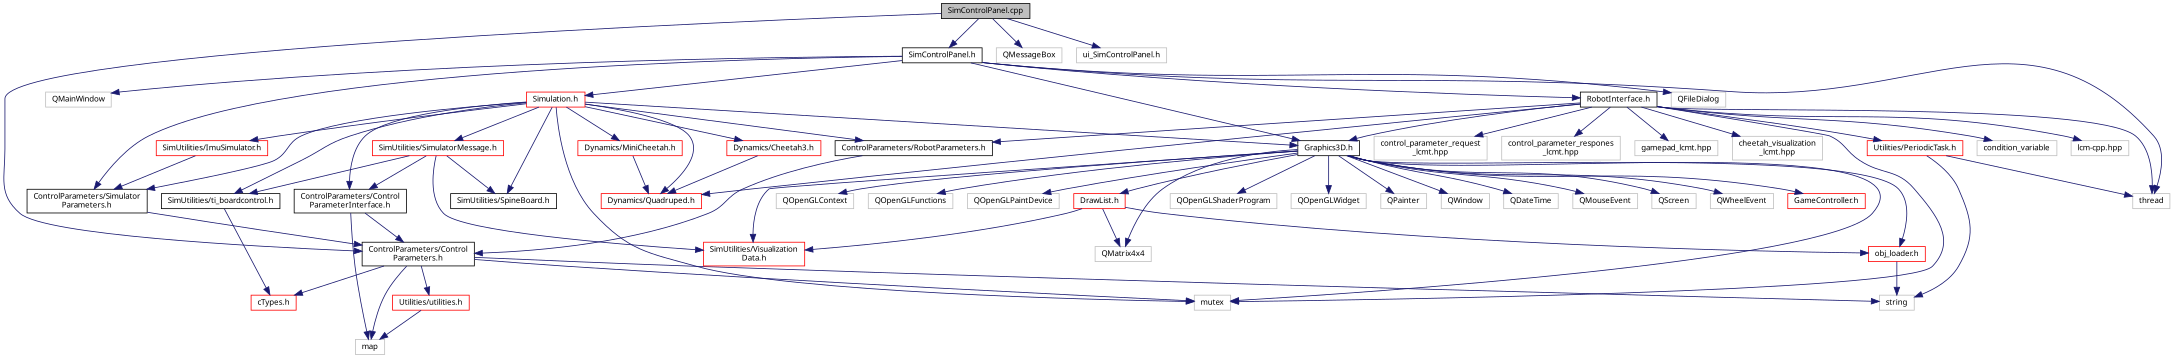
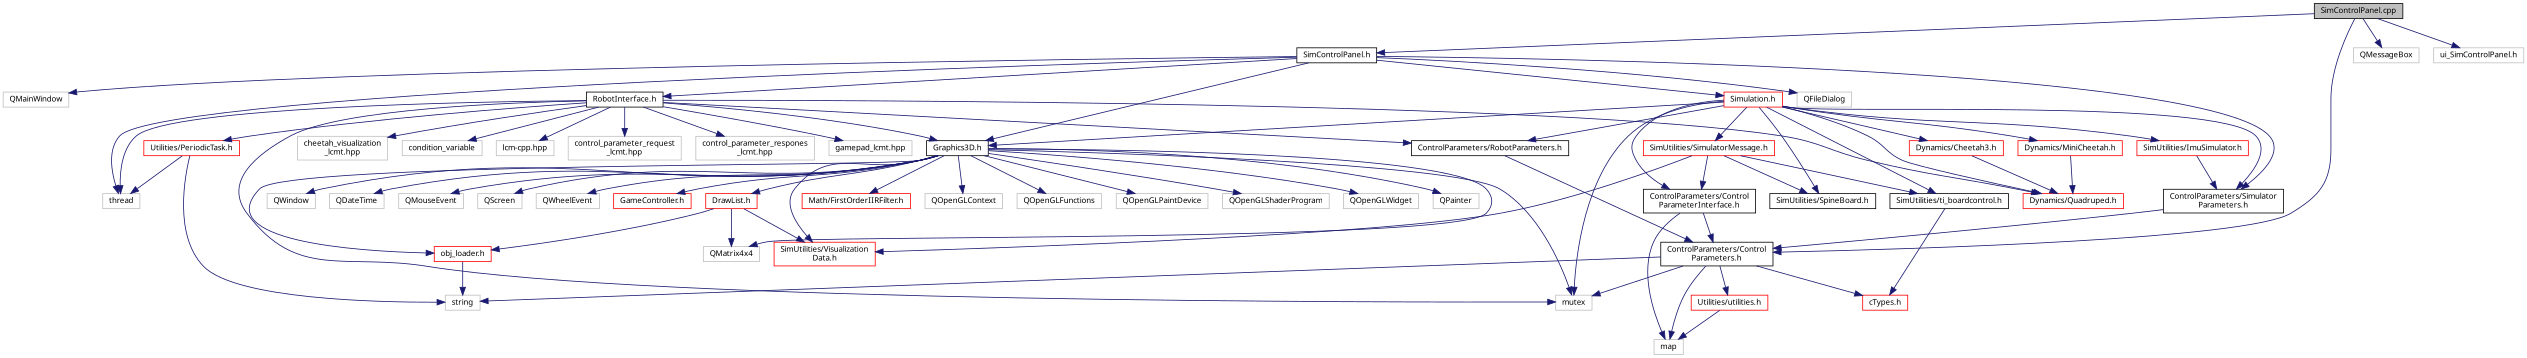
none -> (856, 201)
